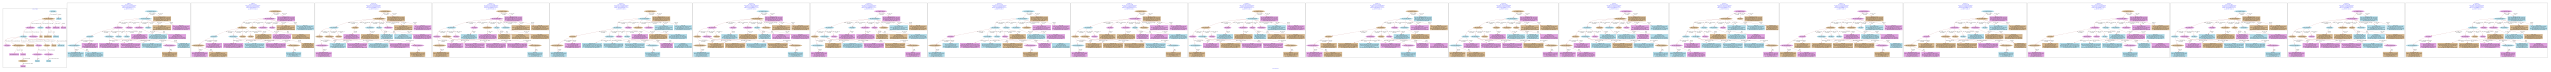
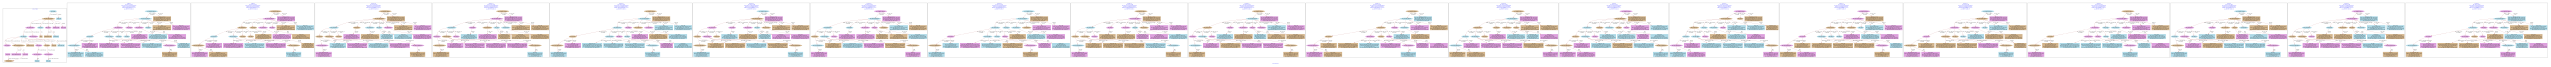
(23, 63) -> (8, 57)
